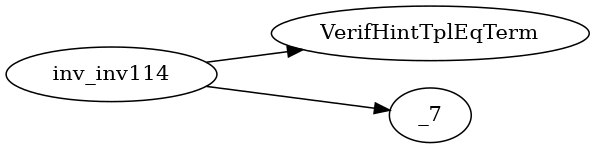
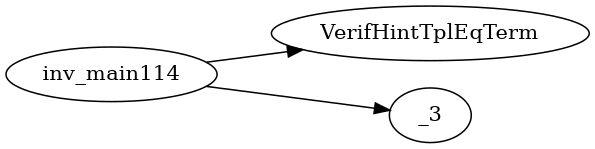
(112, 74) -> (112, 74)
(430, 115) -> (430, 115)
